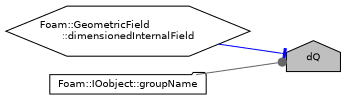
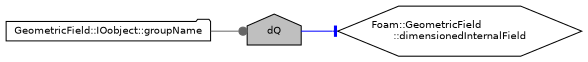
(250, 49) -> (317, 31)
(128, 84) -> (108, 31)
